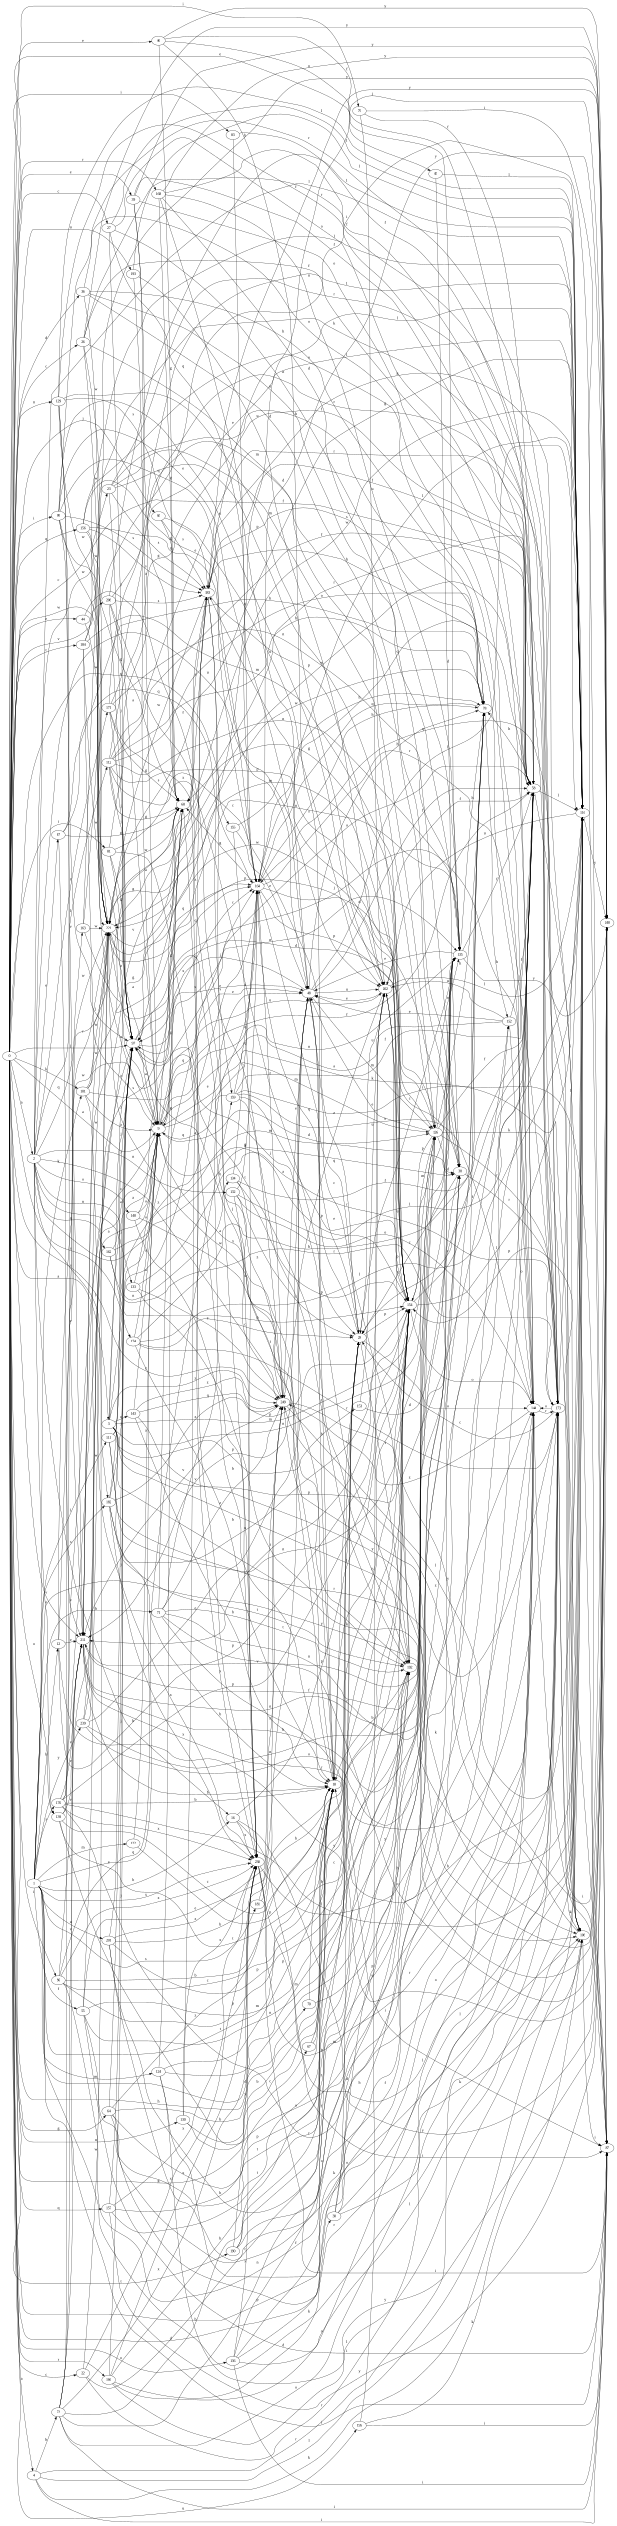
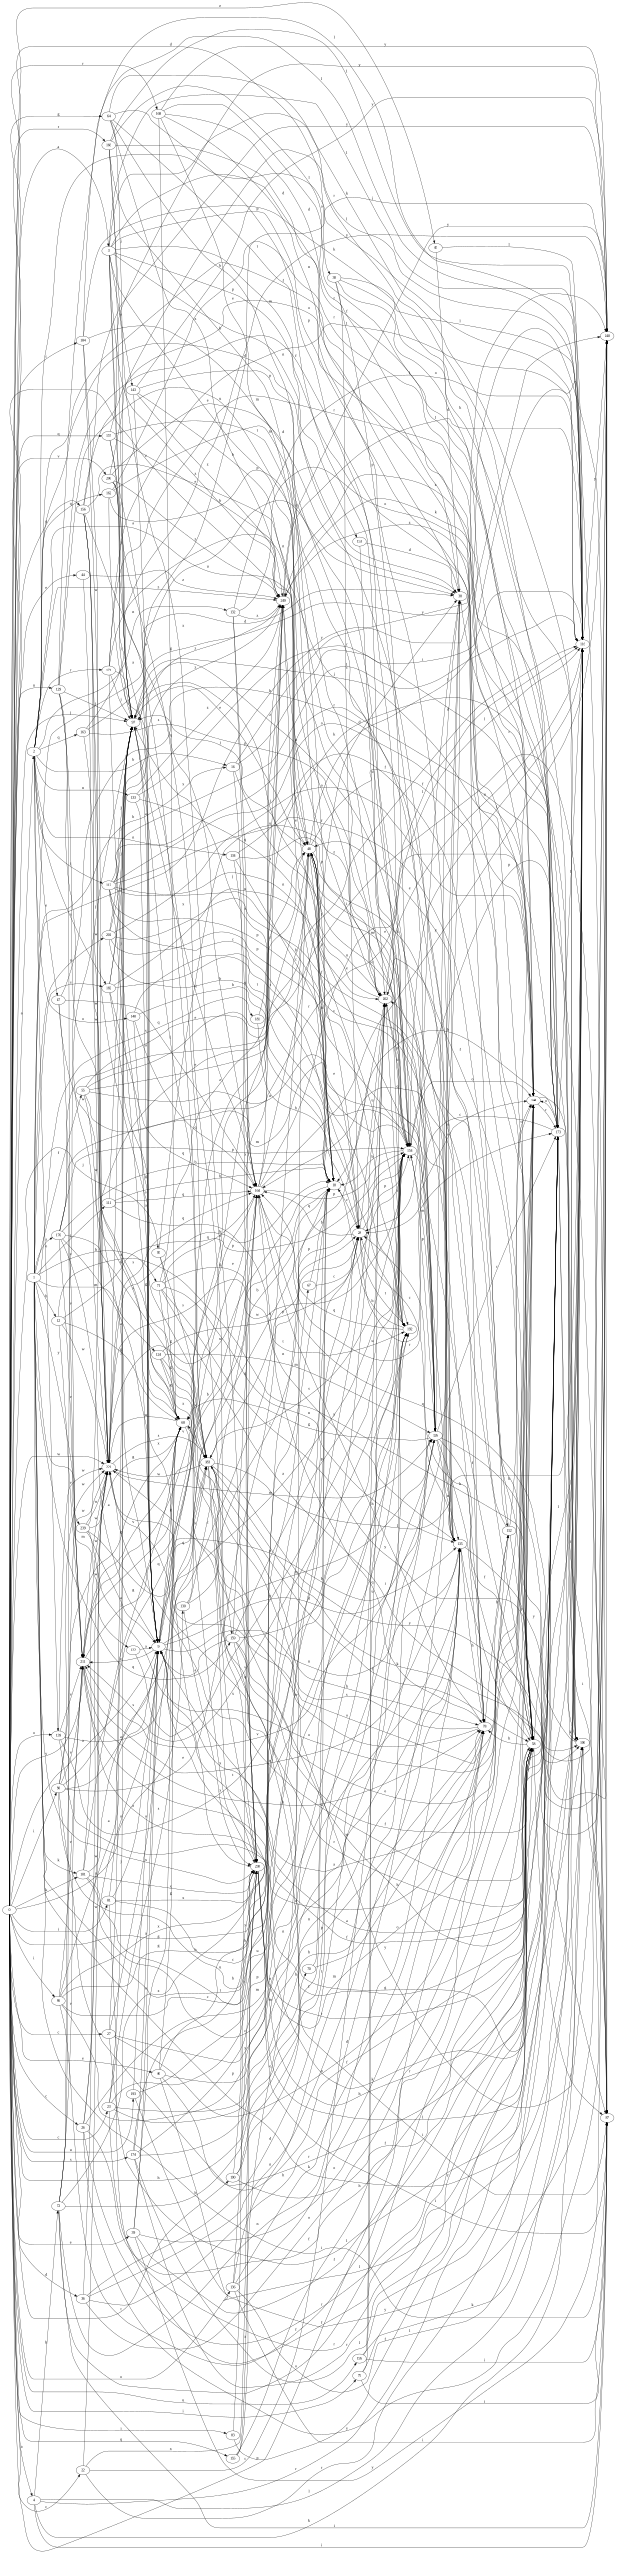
none -> (313, 127)
(83, 1031) -> (83, 1471)
